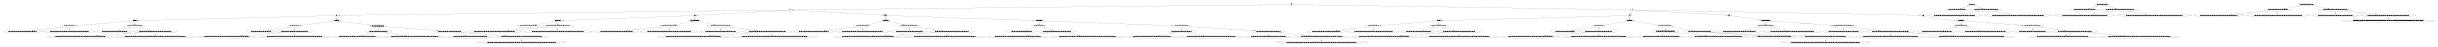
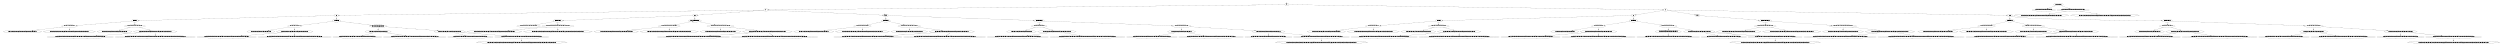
none -> (2167, 21)
(1661, 37) -> none
